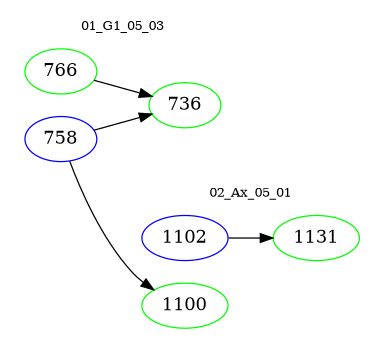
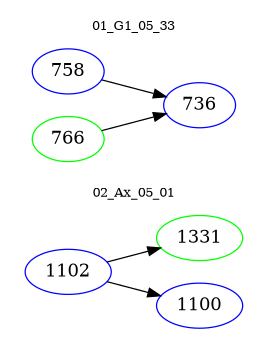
(123, 27) -> (134, 27)
(185, 105) -> (200, 105)
(100, 226) -> (128, 287)
(316, 238) -> (200, 238)
(185, 306) -> (200, 306)
